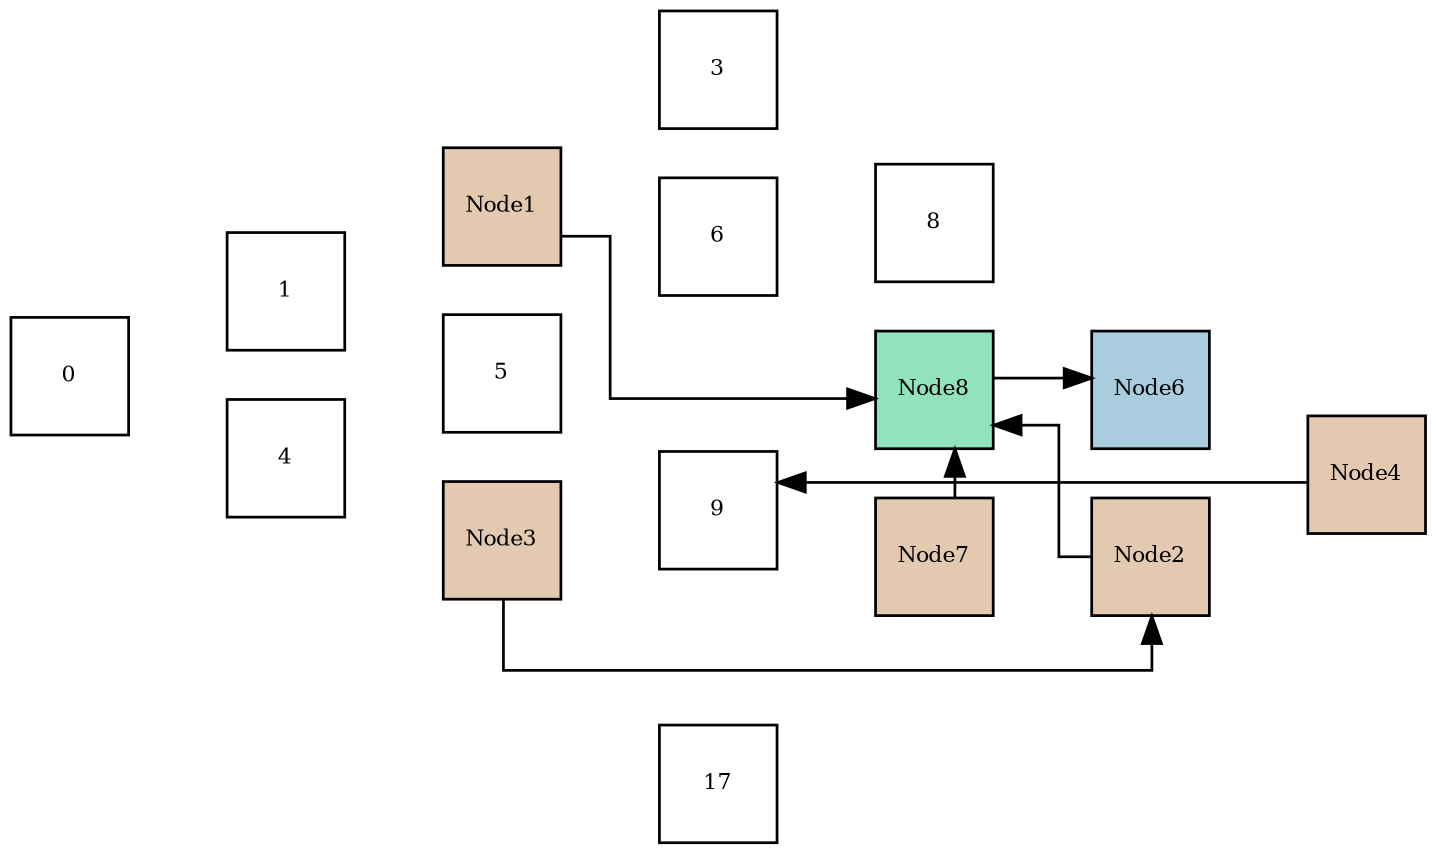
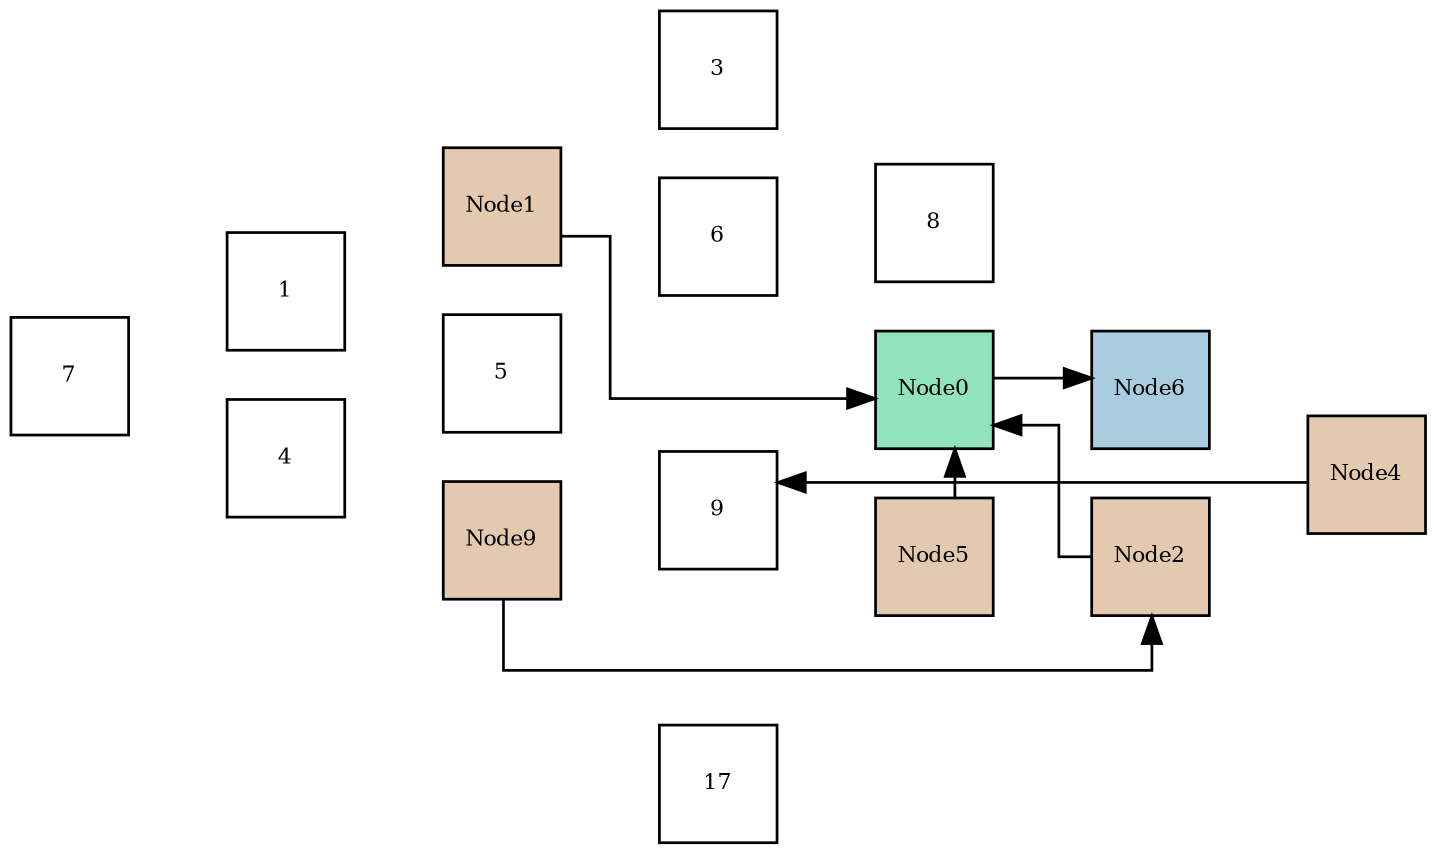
(70, 376) -> (70, 376)
(934, 390) -> (934, 390)
(502, 540) -> (502, 540)
(934, 557) -> (934, 557)
